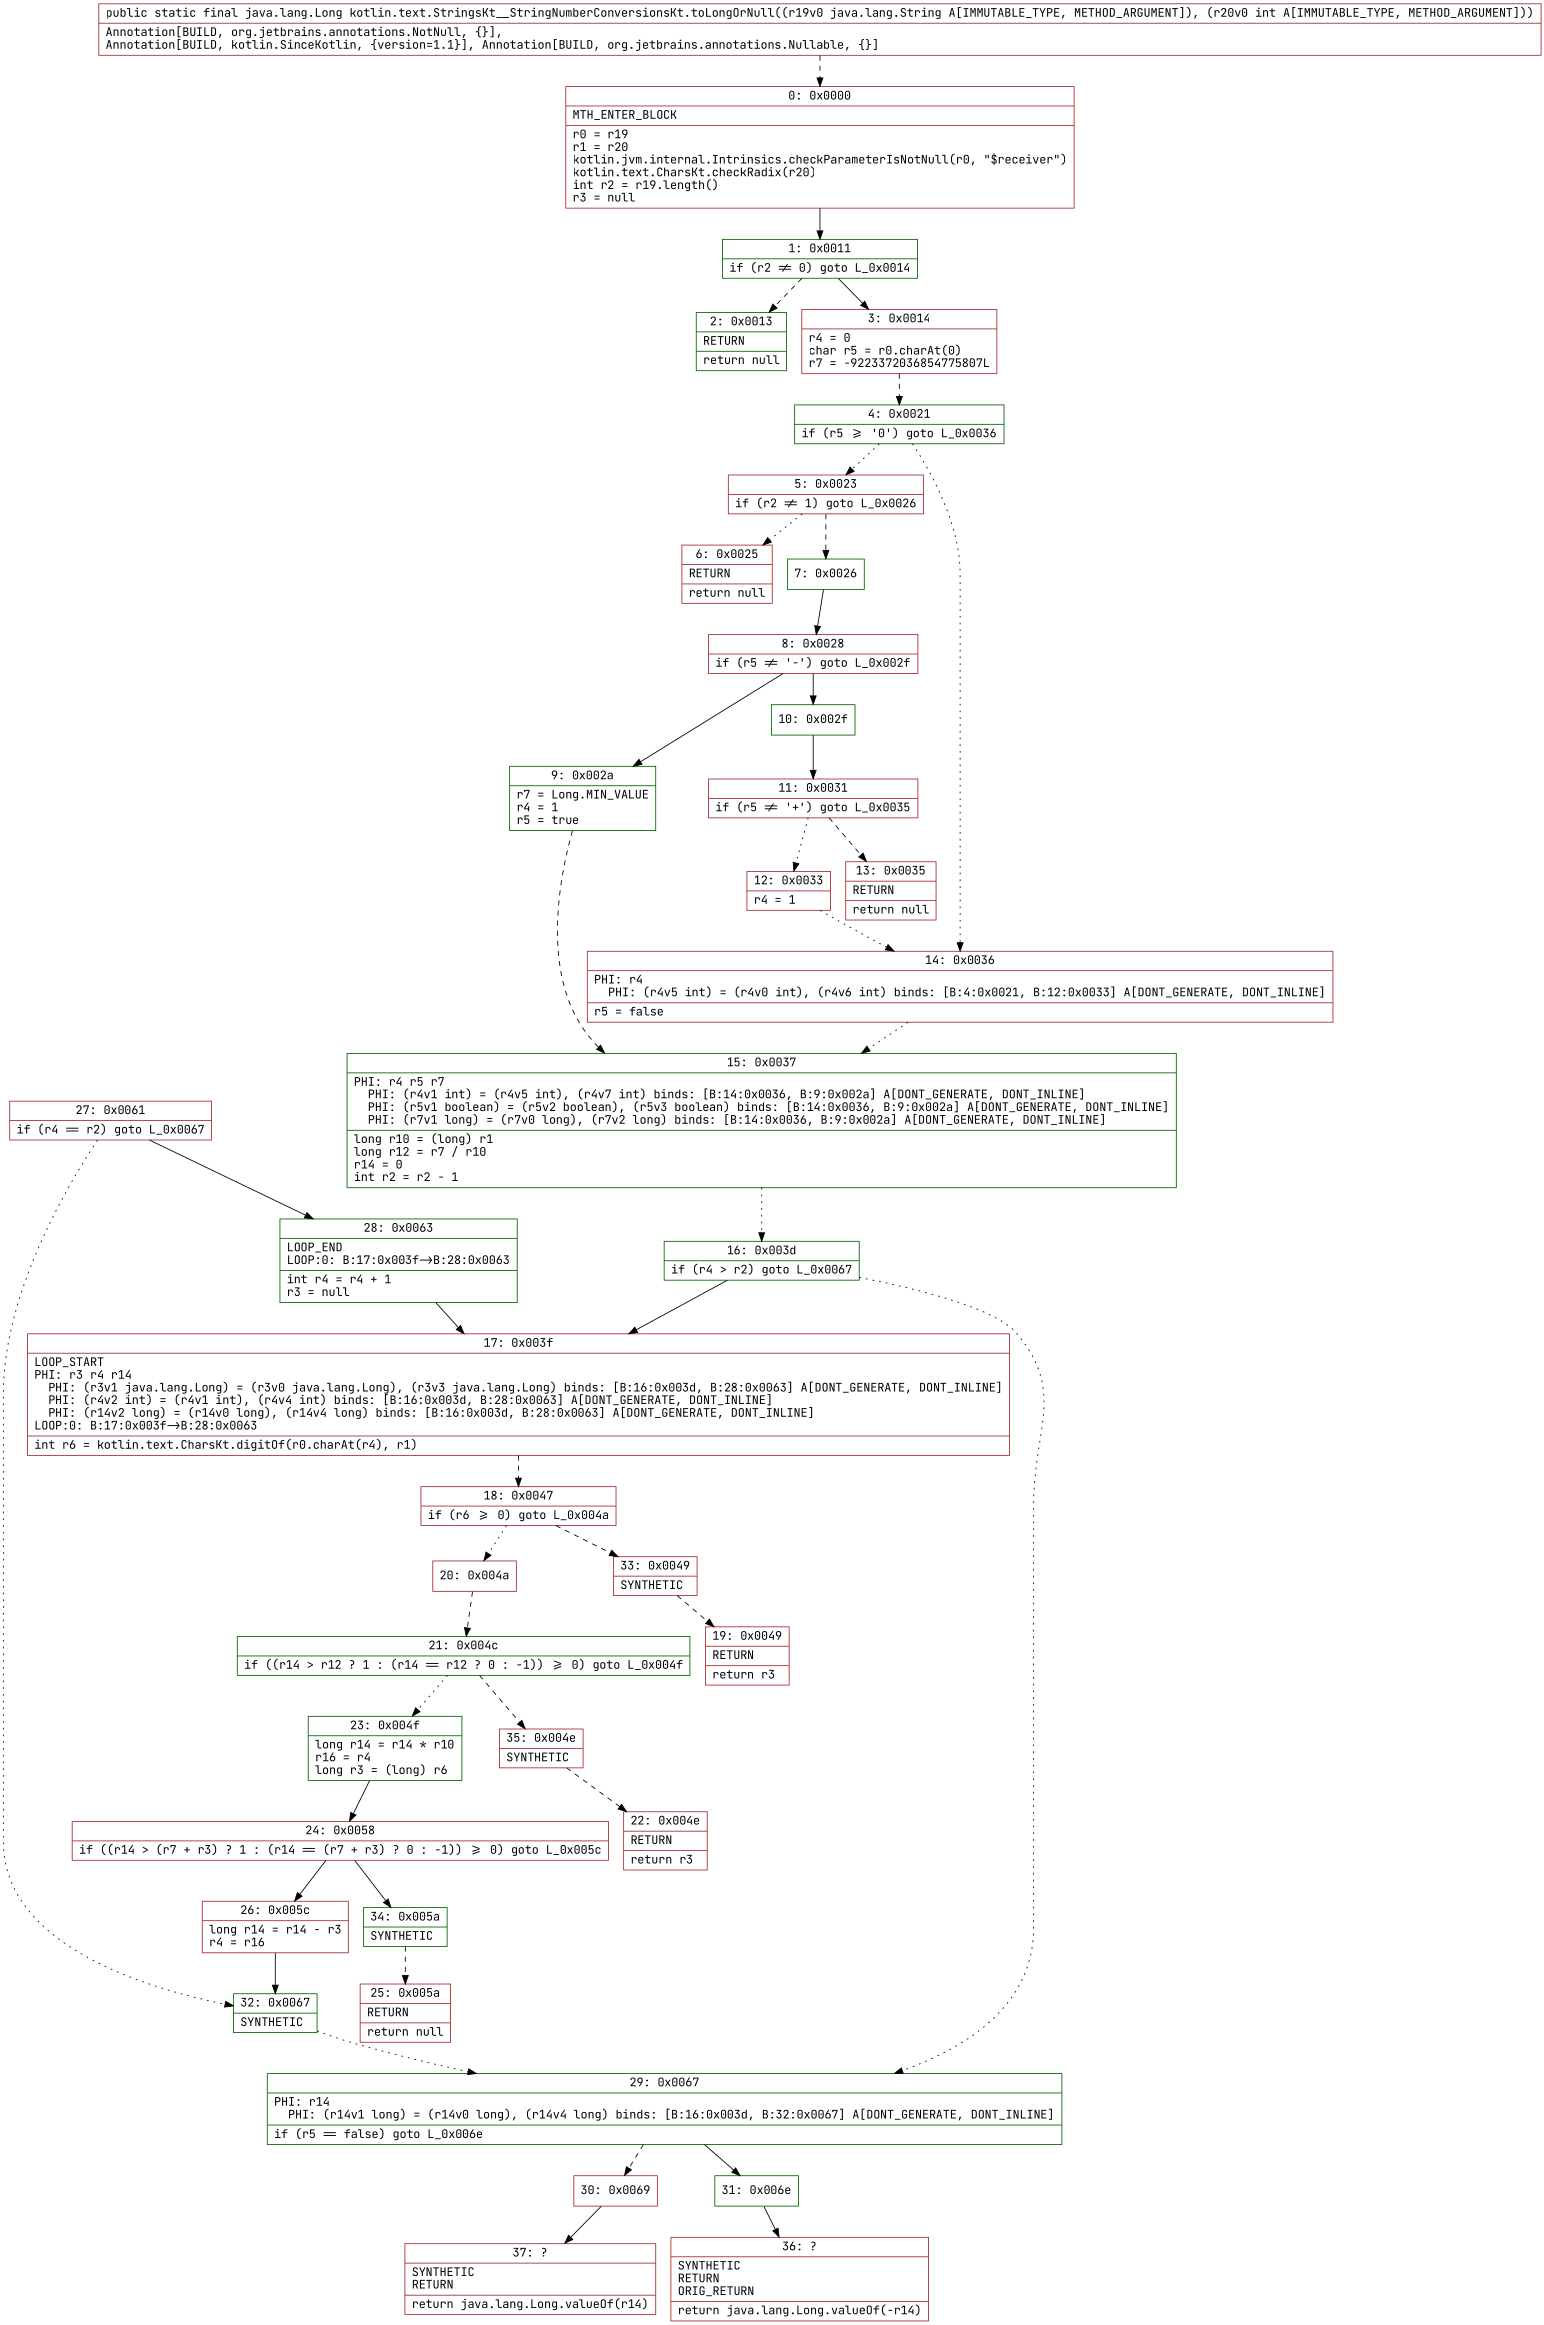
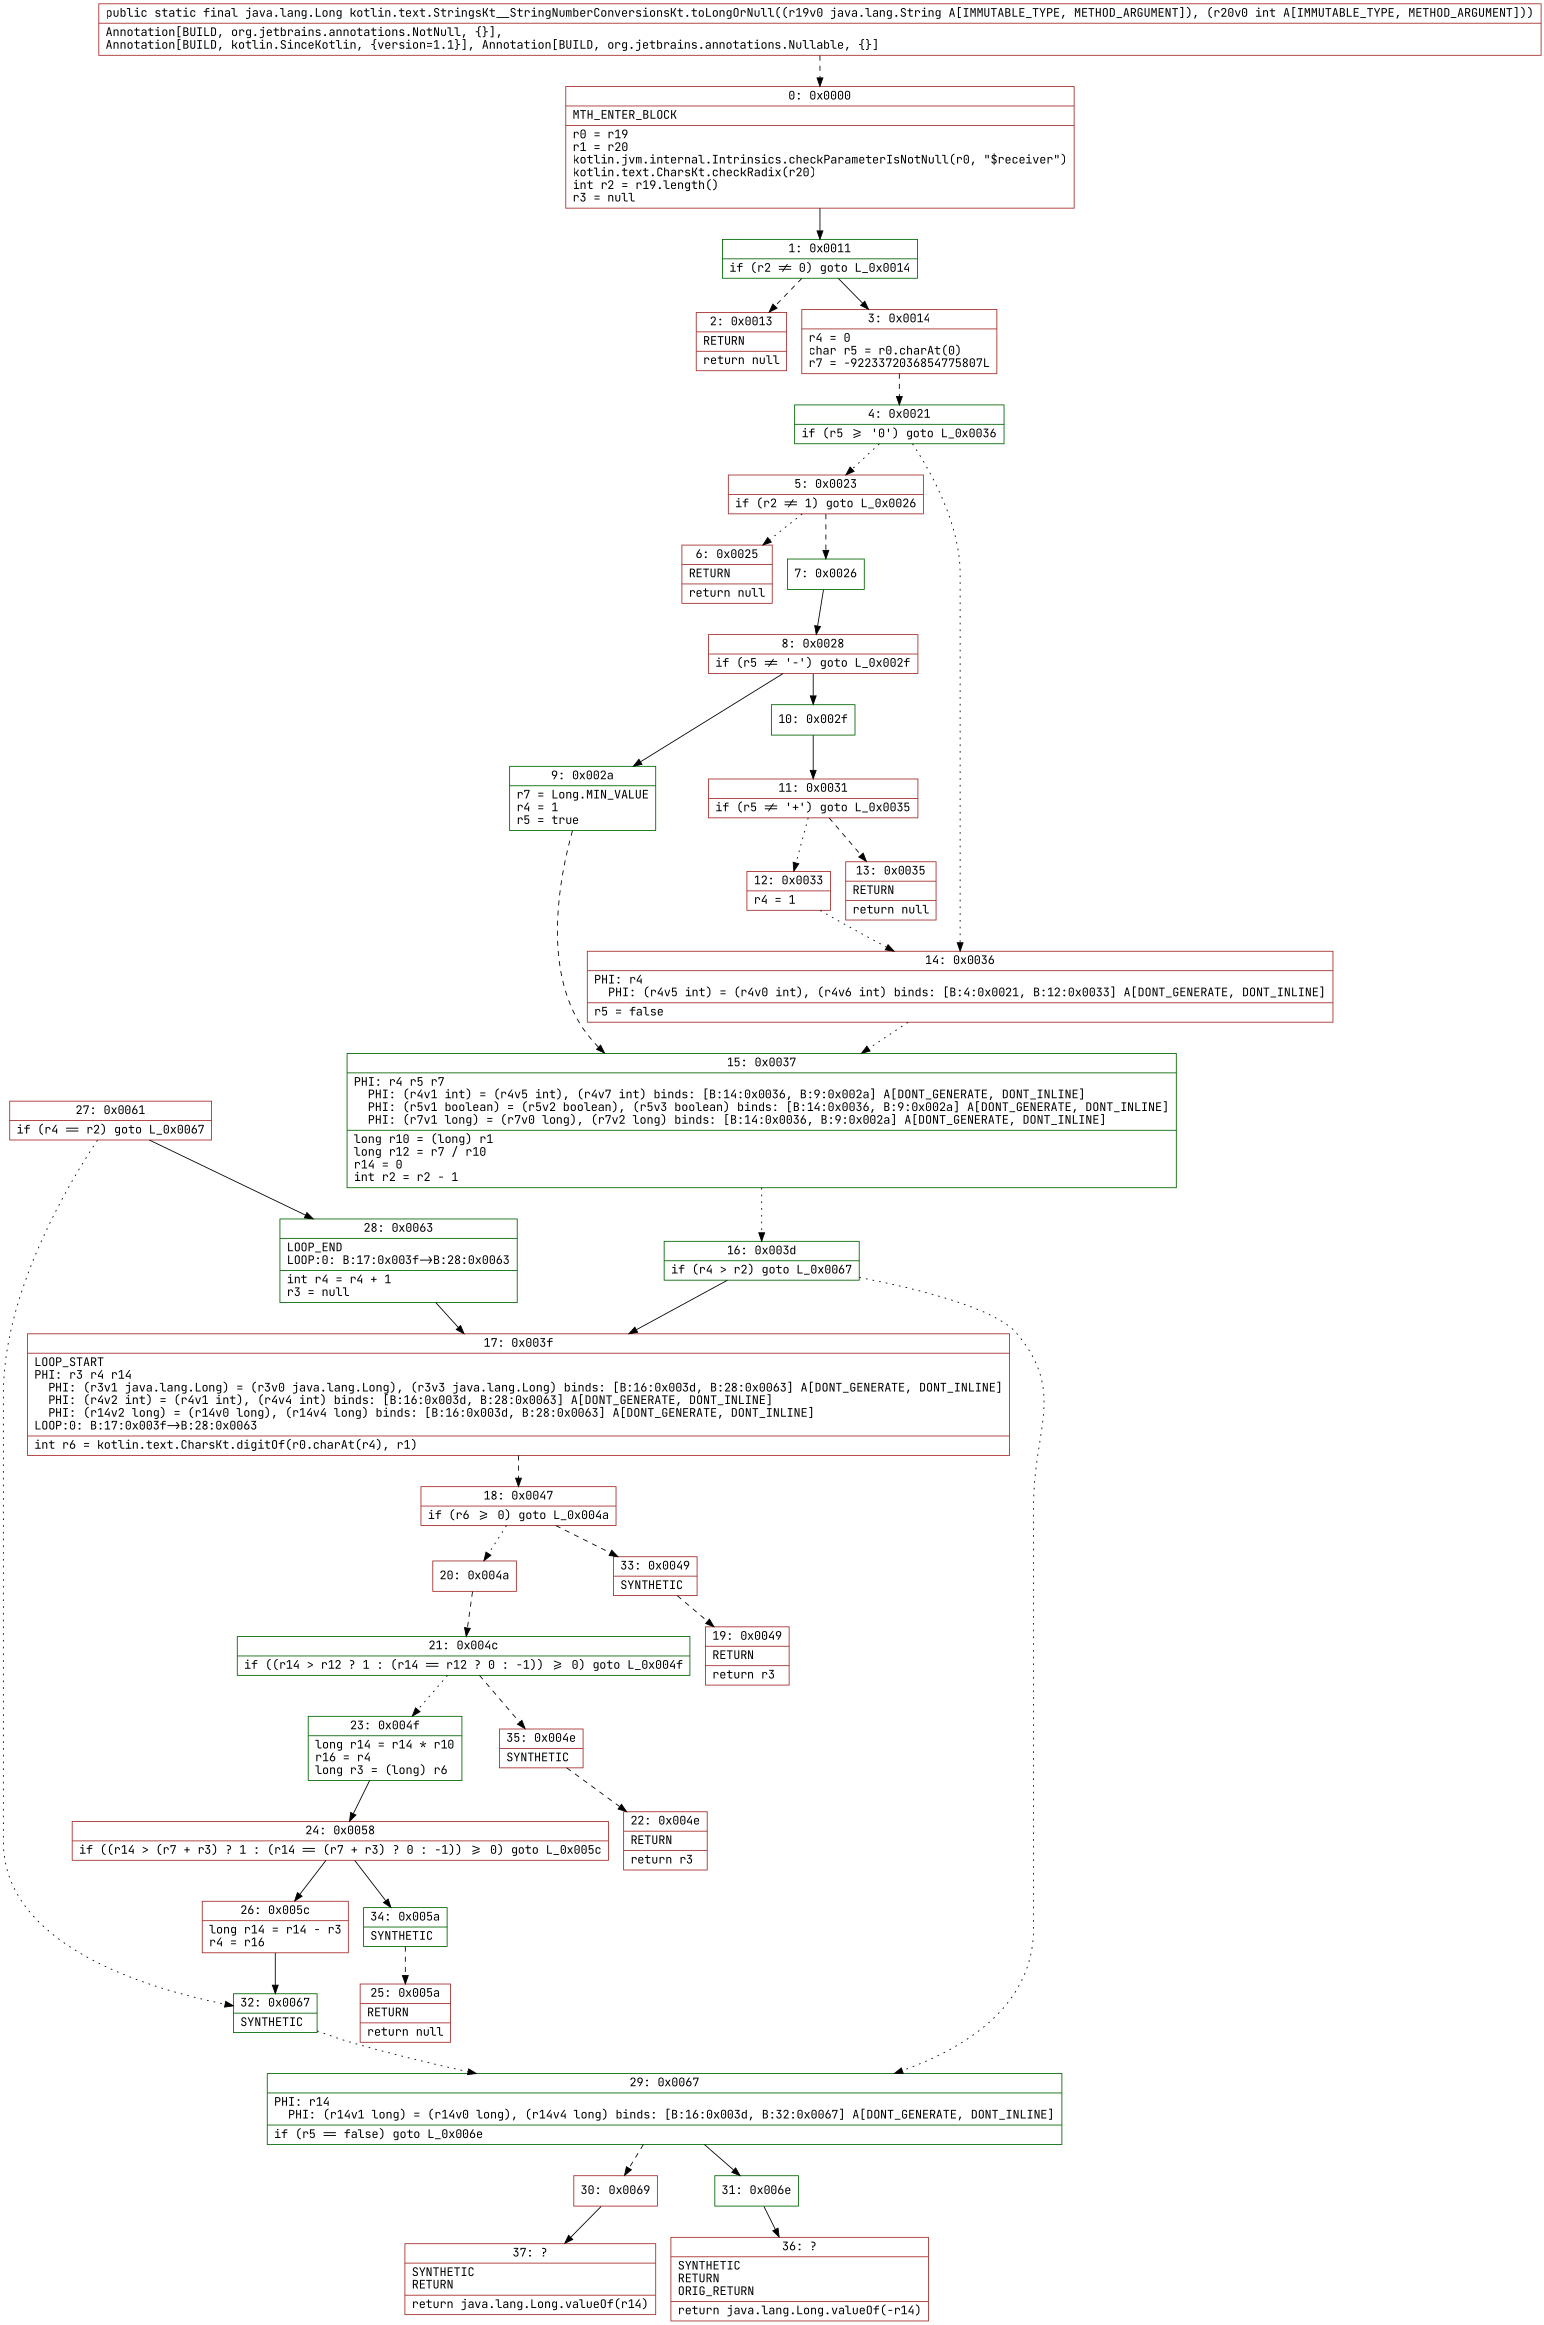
(741, 342) -> (741, 342)
